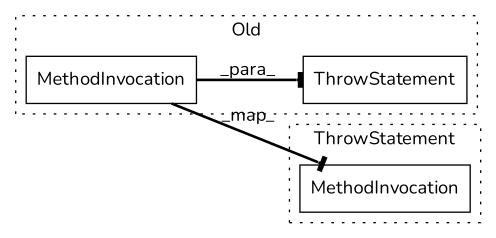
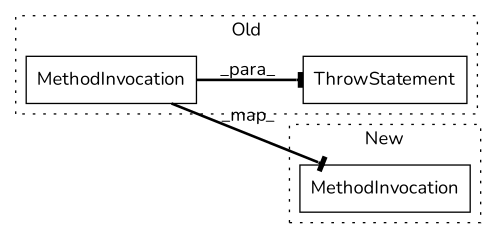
(385, 139) -> (385, 139)
